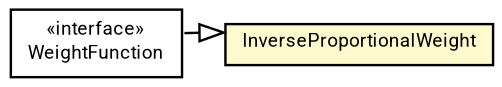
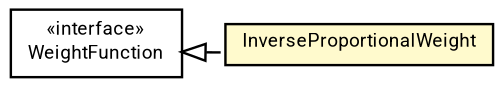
(190, 33) -> (215, 52)
